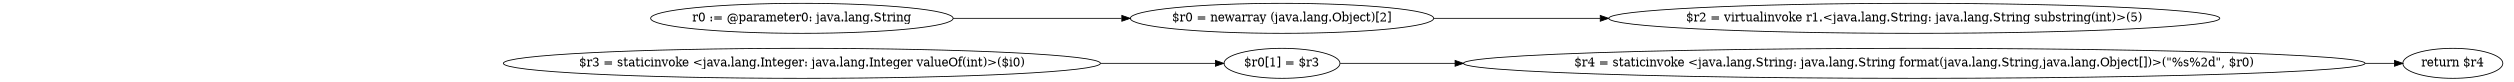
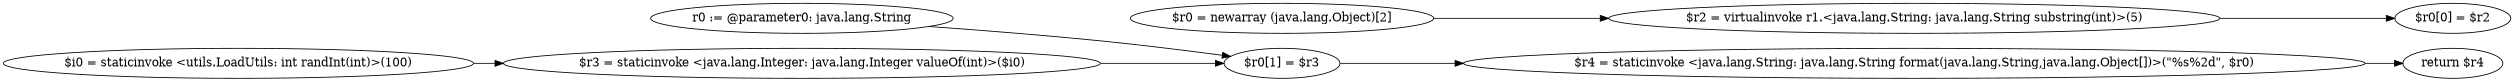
(1037, 18) -> (1076, 38)
none -> (2453, 18)
none -> (238, 63)
